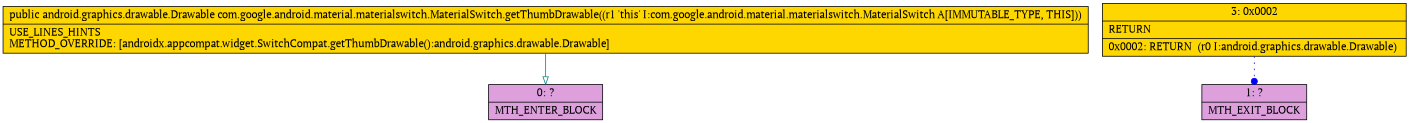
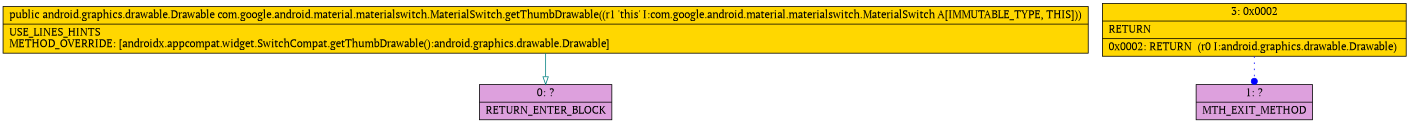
(546, 111) -> (546, 111)
(1254, 111) -> (1254, 111)
